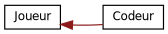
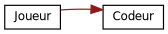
(88, 25) -> (76, 9)
